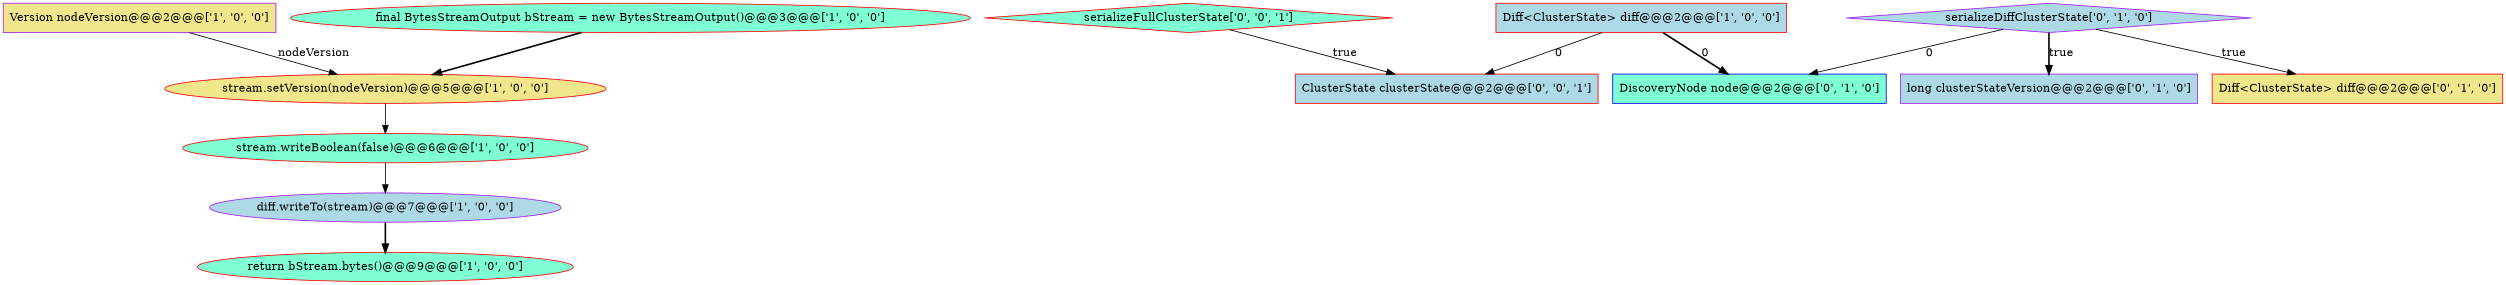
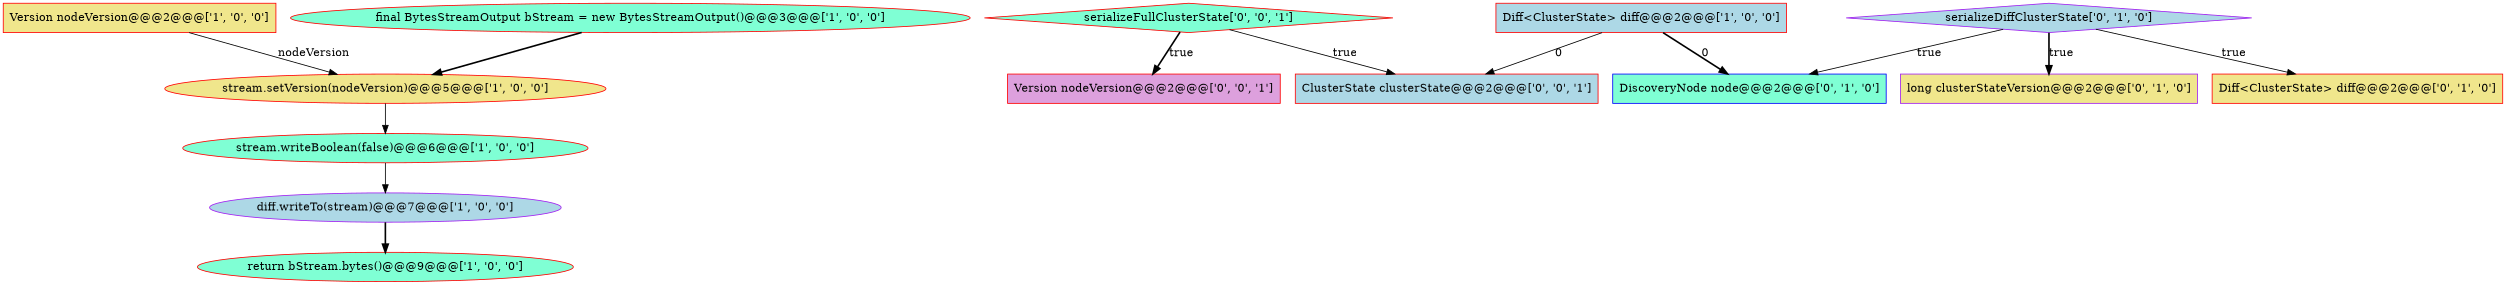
(140, 18) -> (140, 18)
(1930, 53) -> (1930, 53)
none -> (1144, 89)
(2049, 89) -> (2049, 89)
